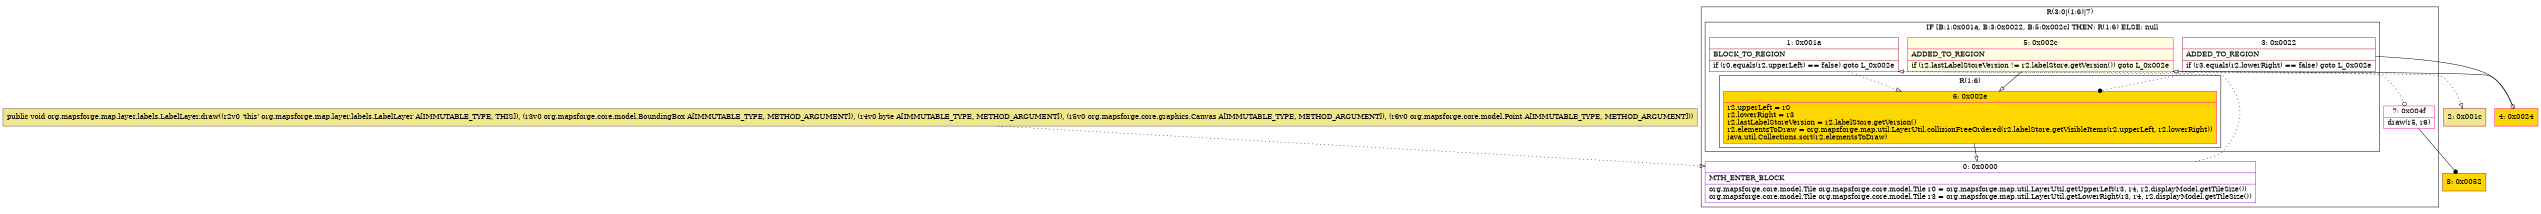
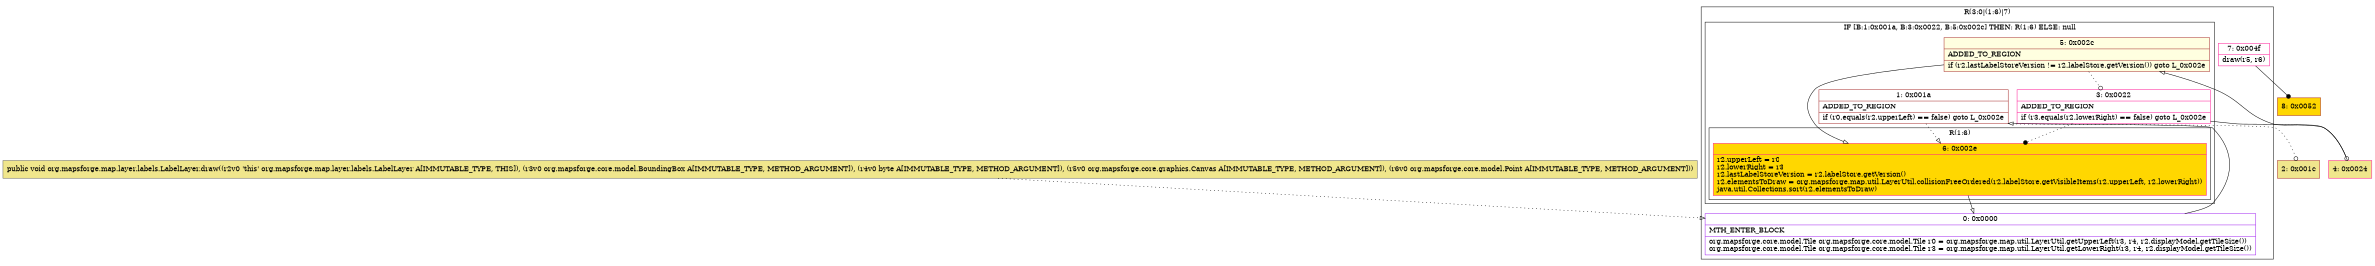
(1749, 54) -> (1859, 106)
(2040, 55) -> (2077, 55)
(2279, 55) -> (2114, 107)
(2295, 72) -> (2094, 79)
(2187, 73) -> (2220, 126)
(2227, 81) -> (2221, 138)
(2516, 117) -> (2350, 169)
